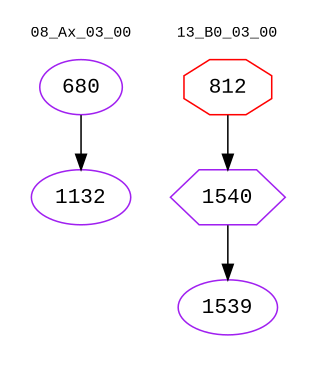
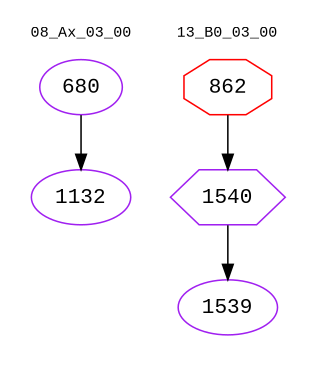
(228, 87) -> (228, 87)
